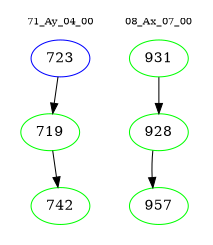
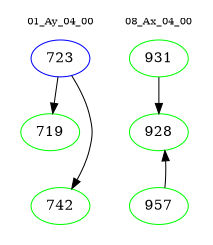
(60, 22) -> (60, 22)
(159, 22) -> (159, 22)
(55, 164) -> (92, 127)
(152, 164) -> (166, 174)
